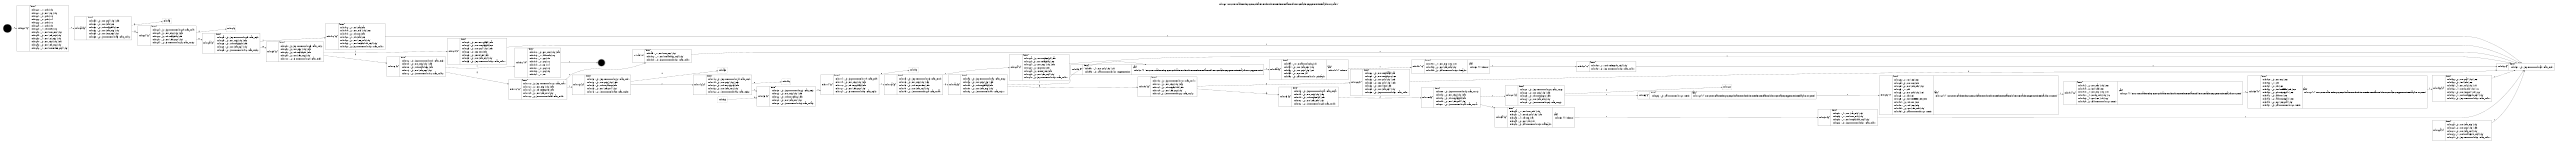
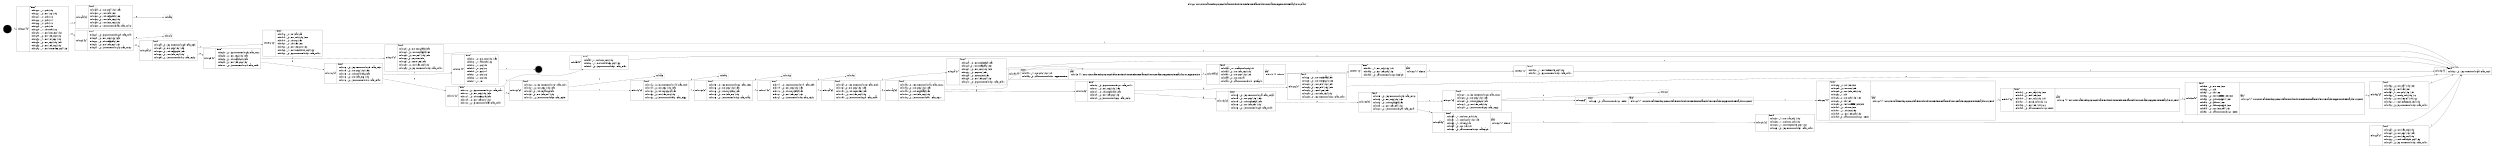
(134, 32) -> (71, 35)
(742, 99) -> (767, 78)
